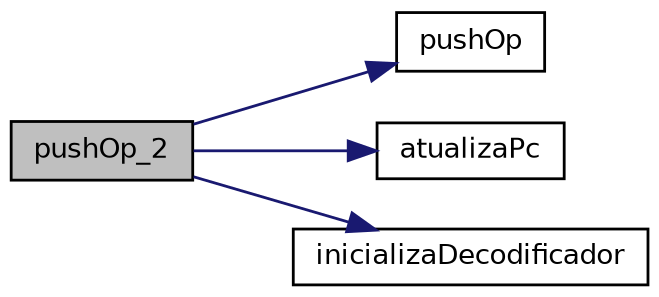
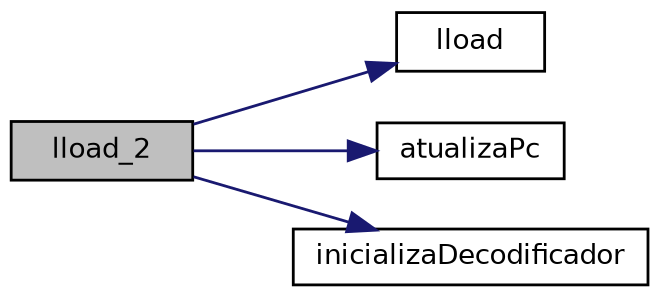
(471, 42) -> (471, 42)
(102, 151) -> (102, 151)
